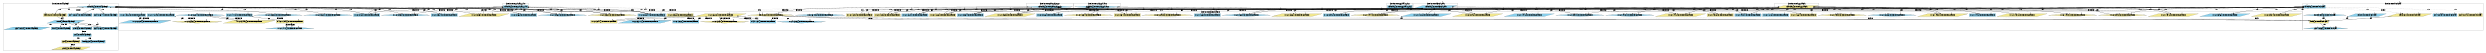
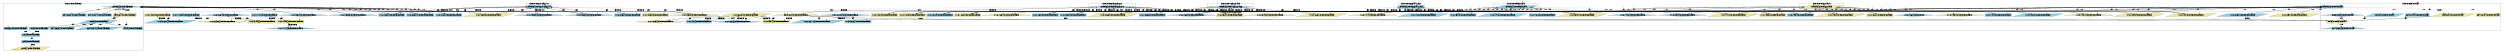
none -> (2394, 8)
(424, 10) -> (543, 10)
(541, 10) -> (577, 10)
(652, 10) -> (458, 10)
(133, 15) -> (158, 15)
(1892, 15) -> (1914, 15)
(2022, 15) -> (2038, 15)
(2123, 15) -> (2139, 15)
(249, 22) -> (262, 22)
(87, 38) -> (23, 32)
(71, 42) -> (31, 42)
